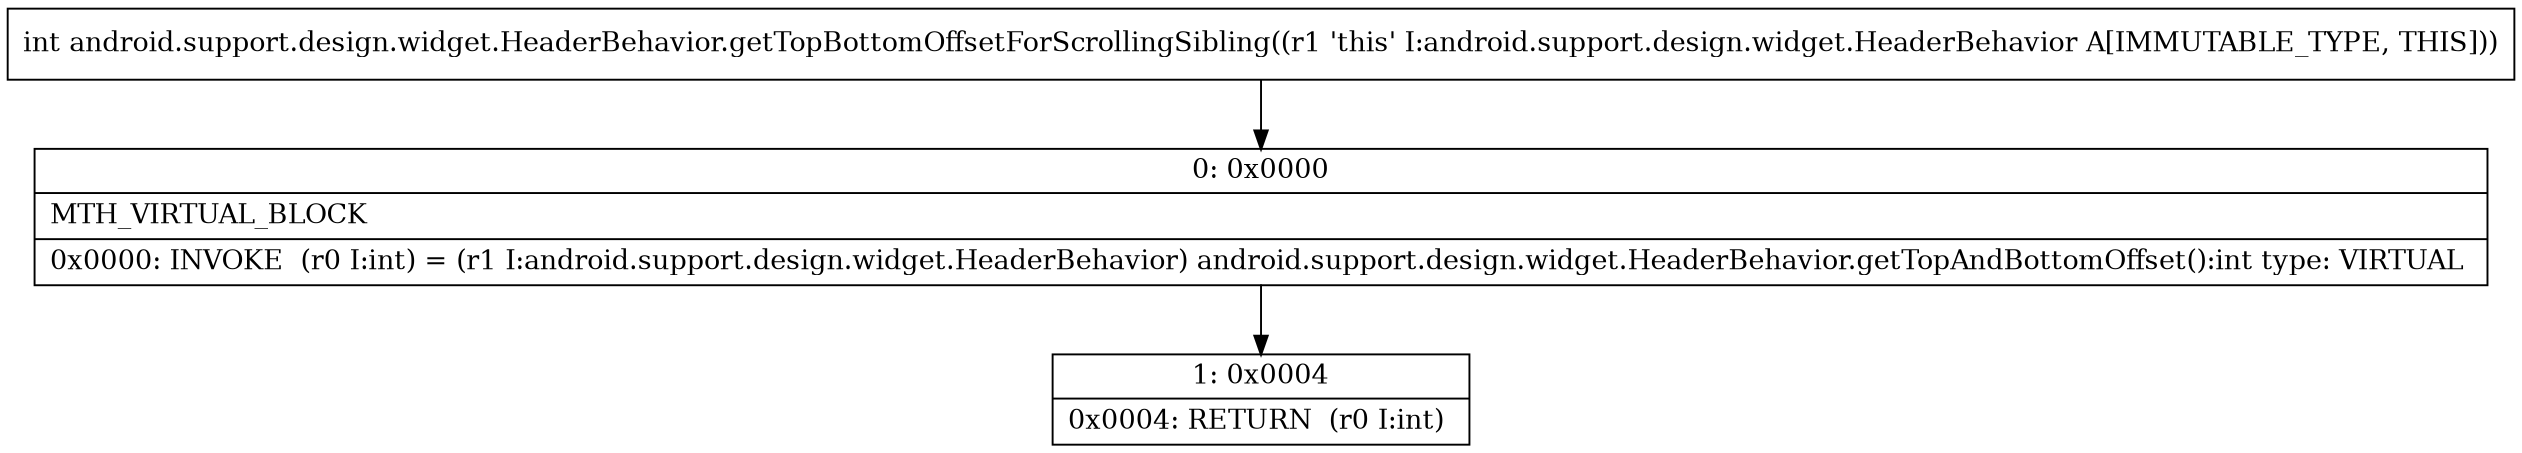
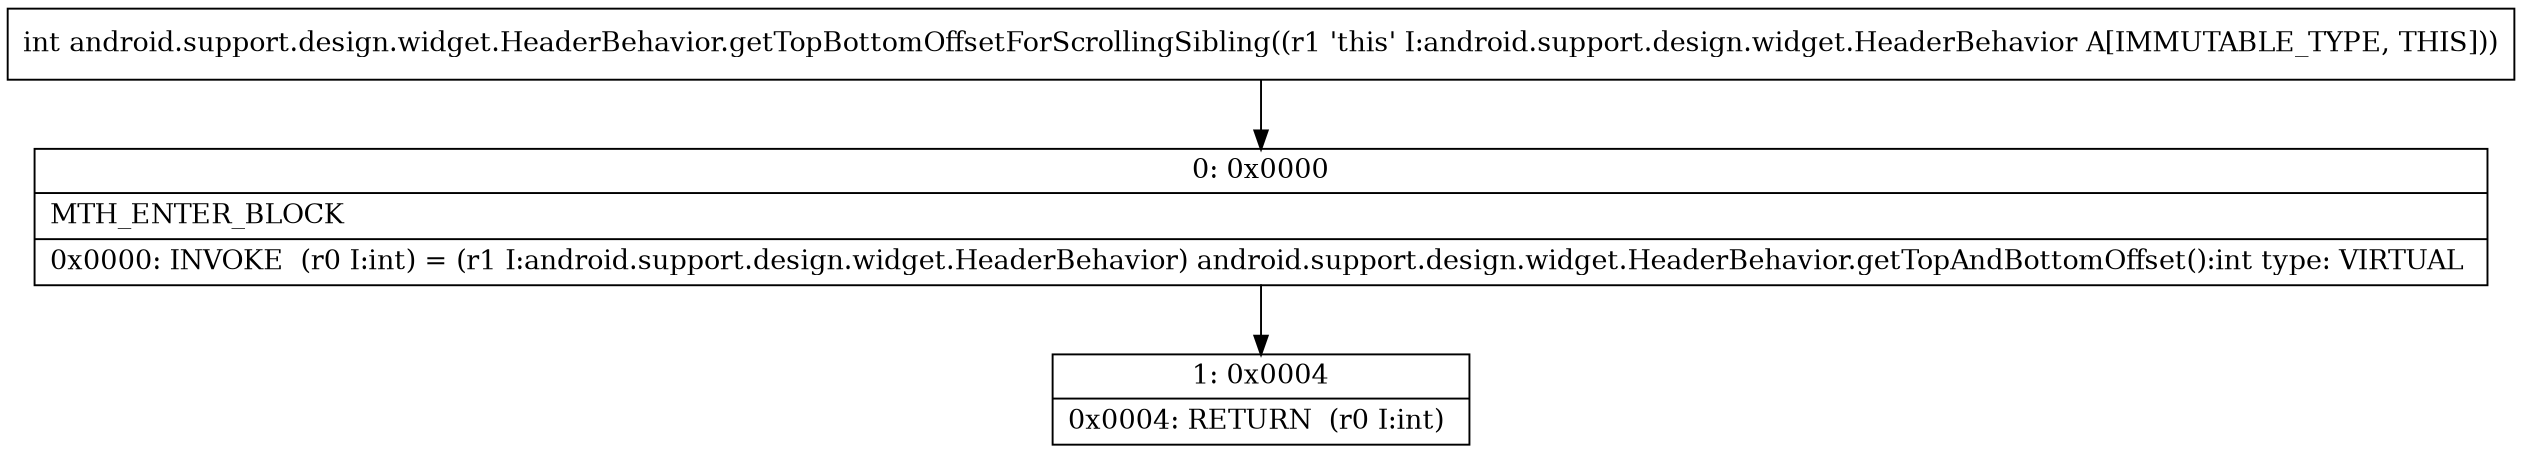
(209, 215) -> (198, 215)
